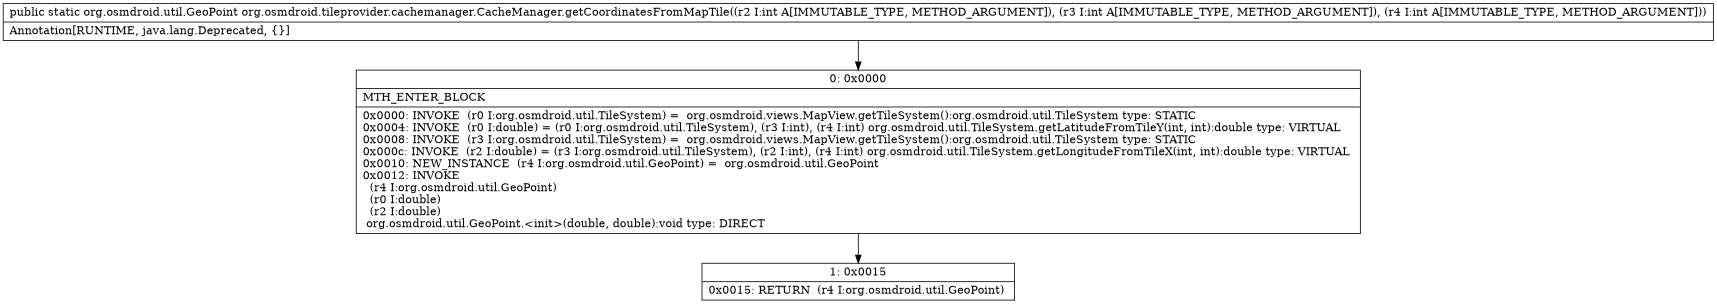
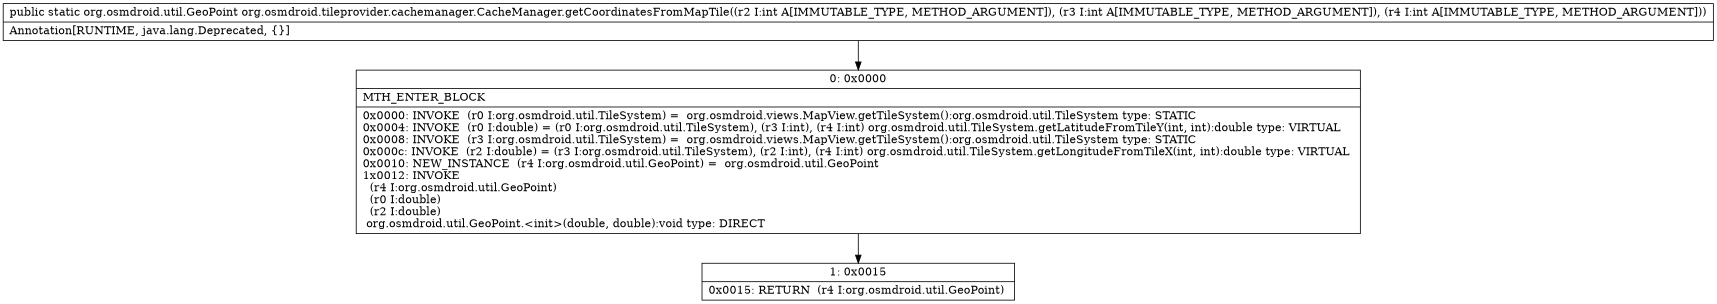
(415, 176) -> (415, 176)
